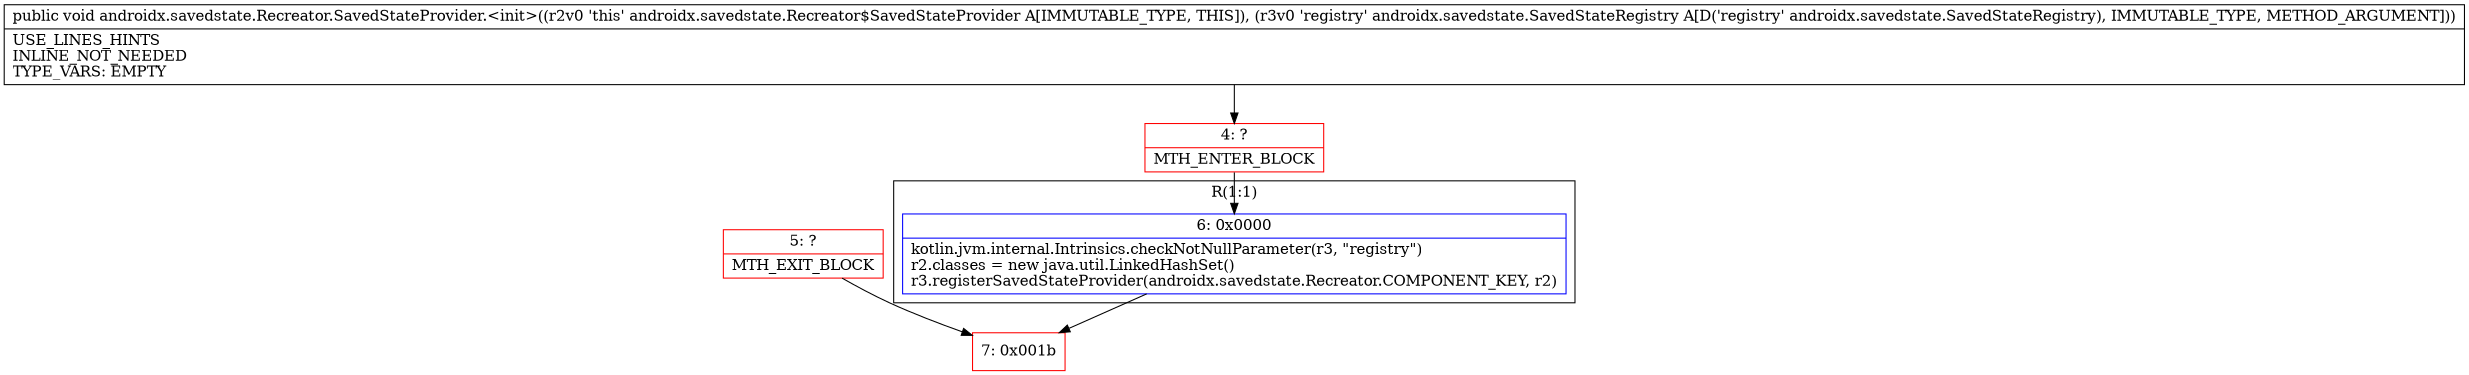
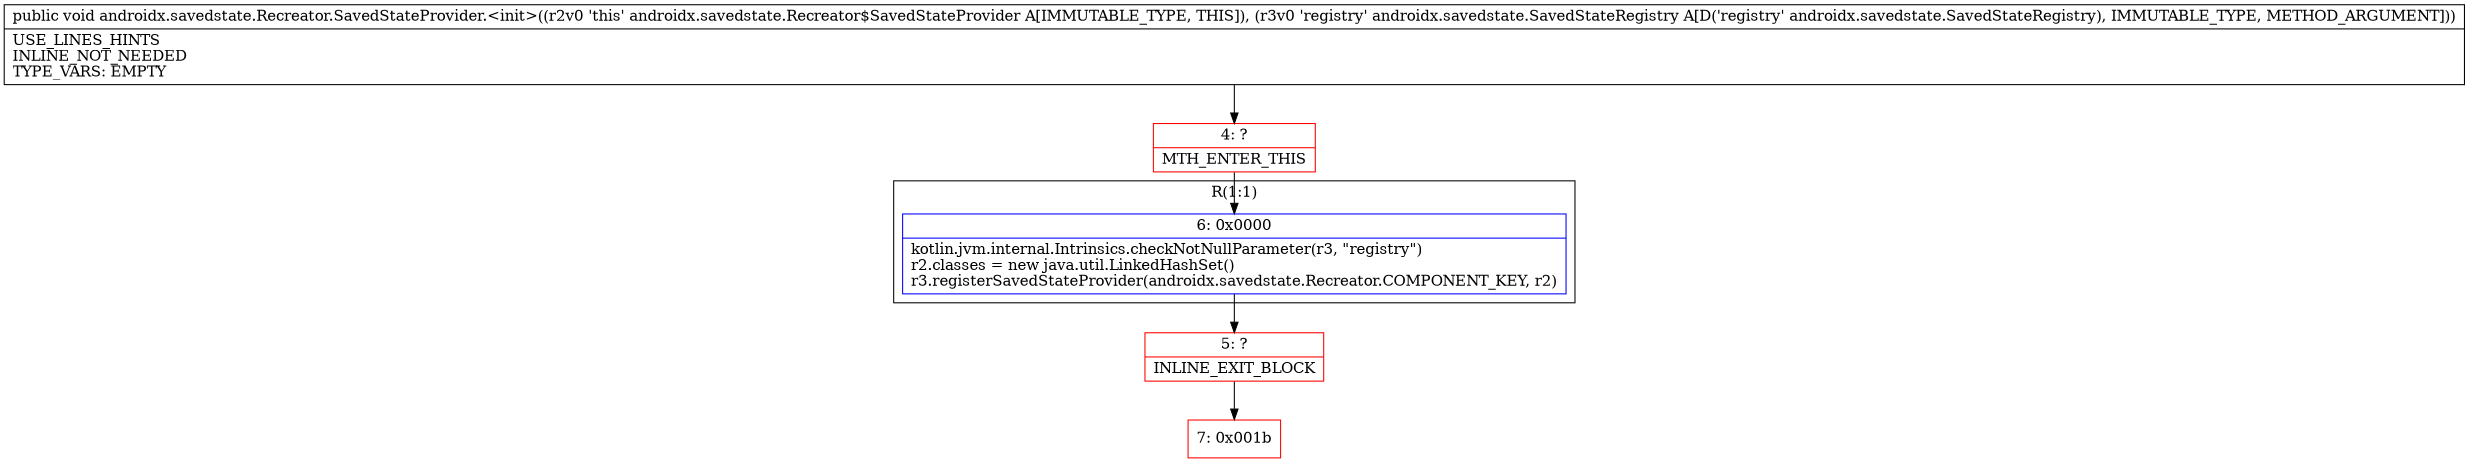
(1234, 159) -> (1234, 159)
(803, 265) -> (1234, 369)
(1108, 311) -> (1234, 310)
